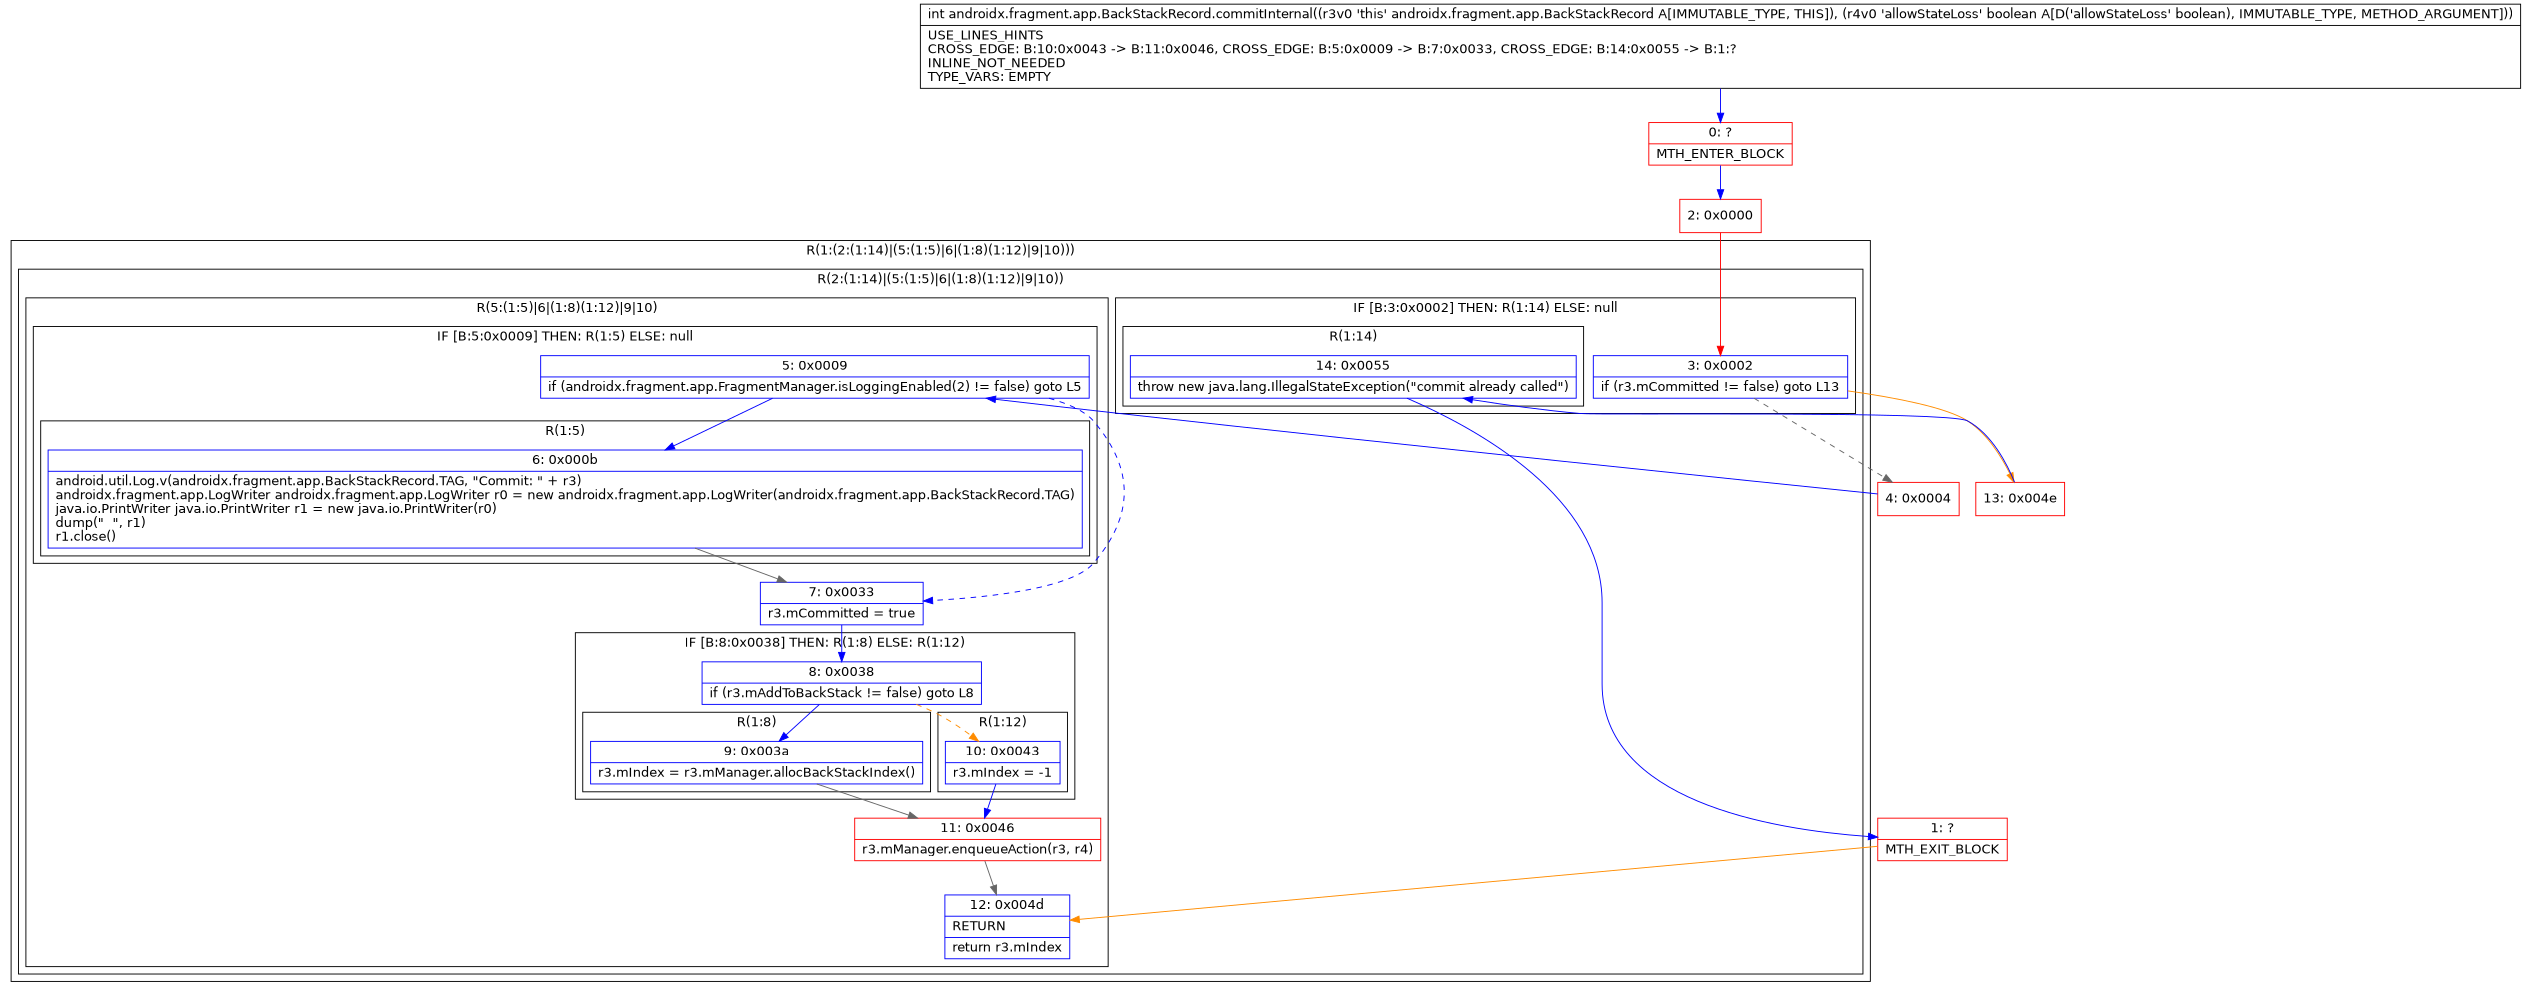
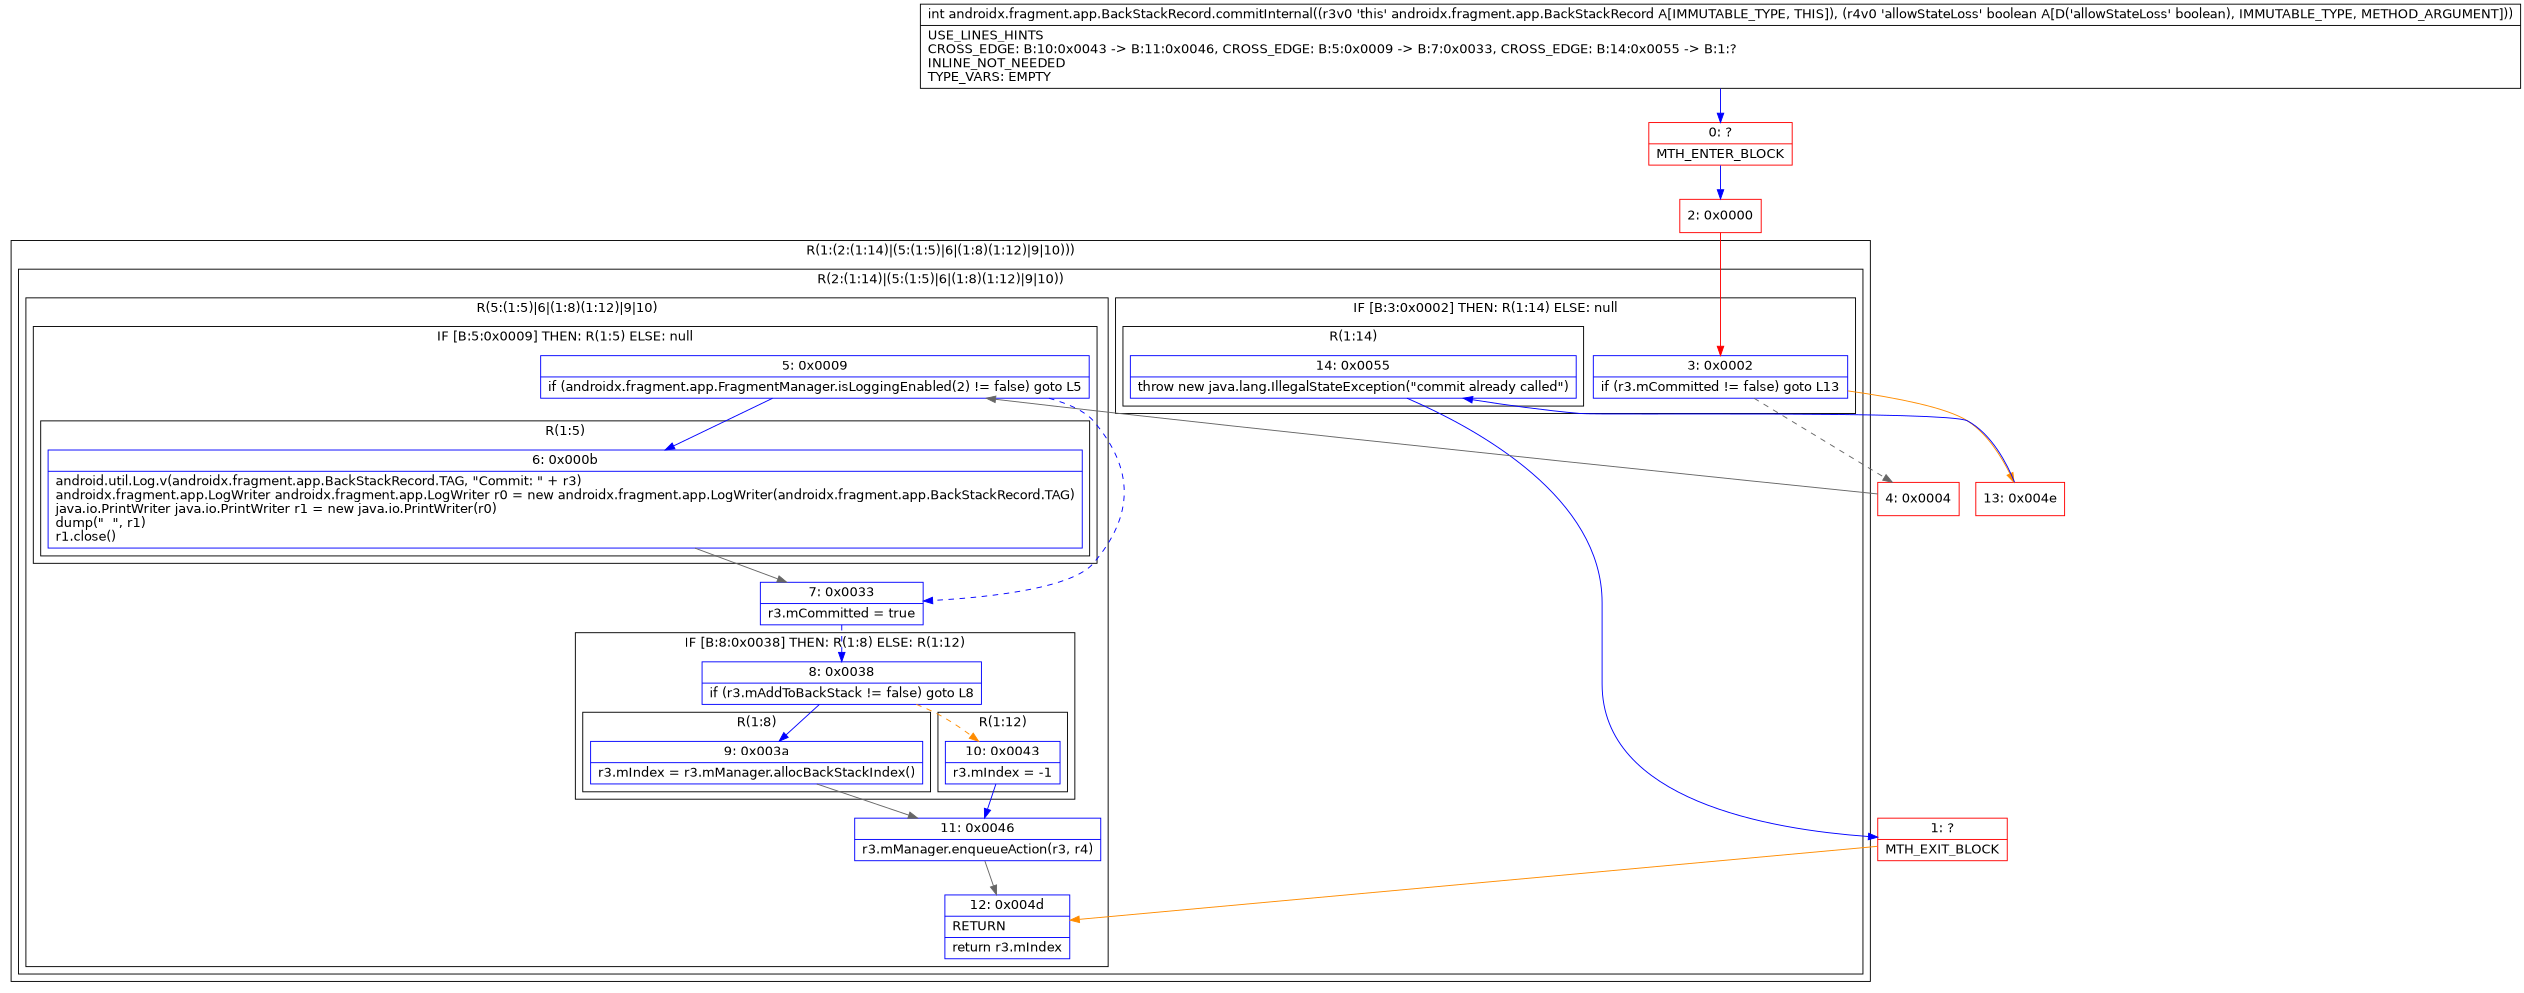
(1436, 448) -> (1436, 448)
(842, 639) -> (842, 639)
(978, 839) -> (978, 839)
